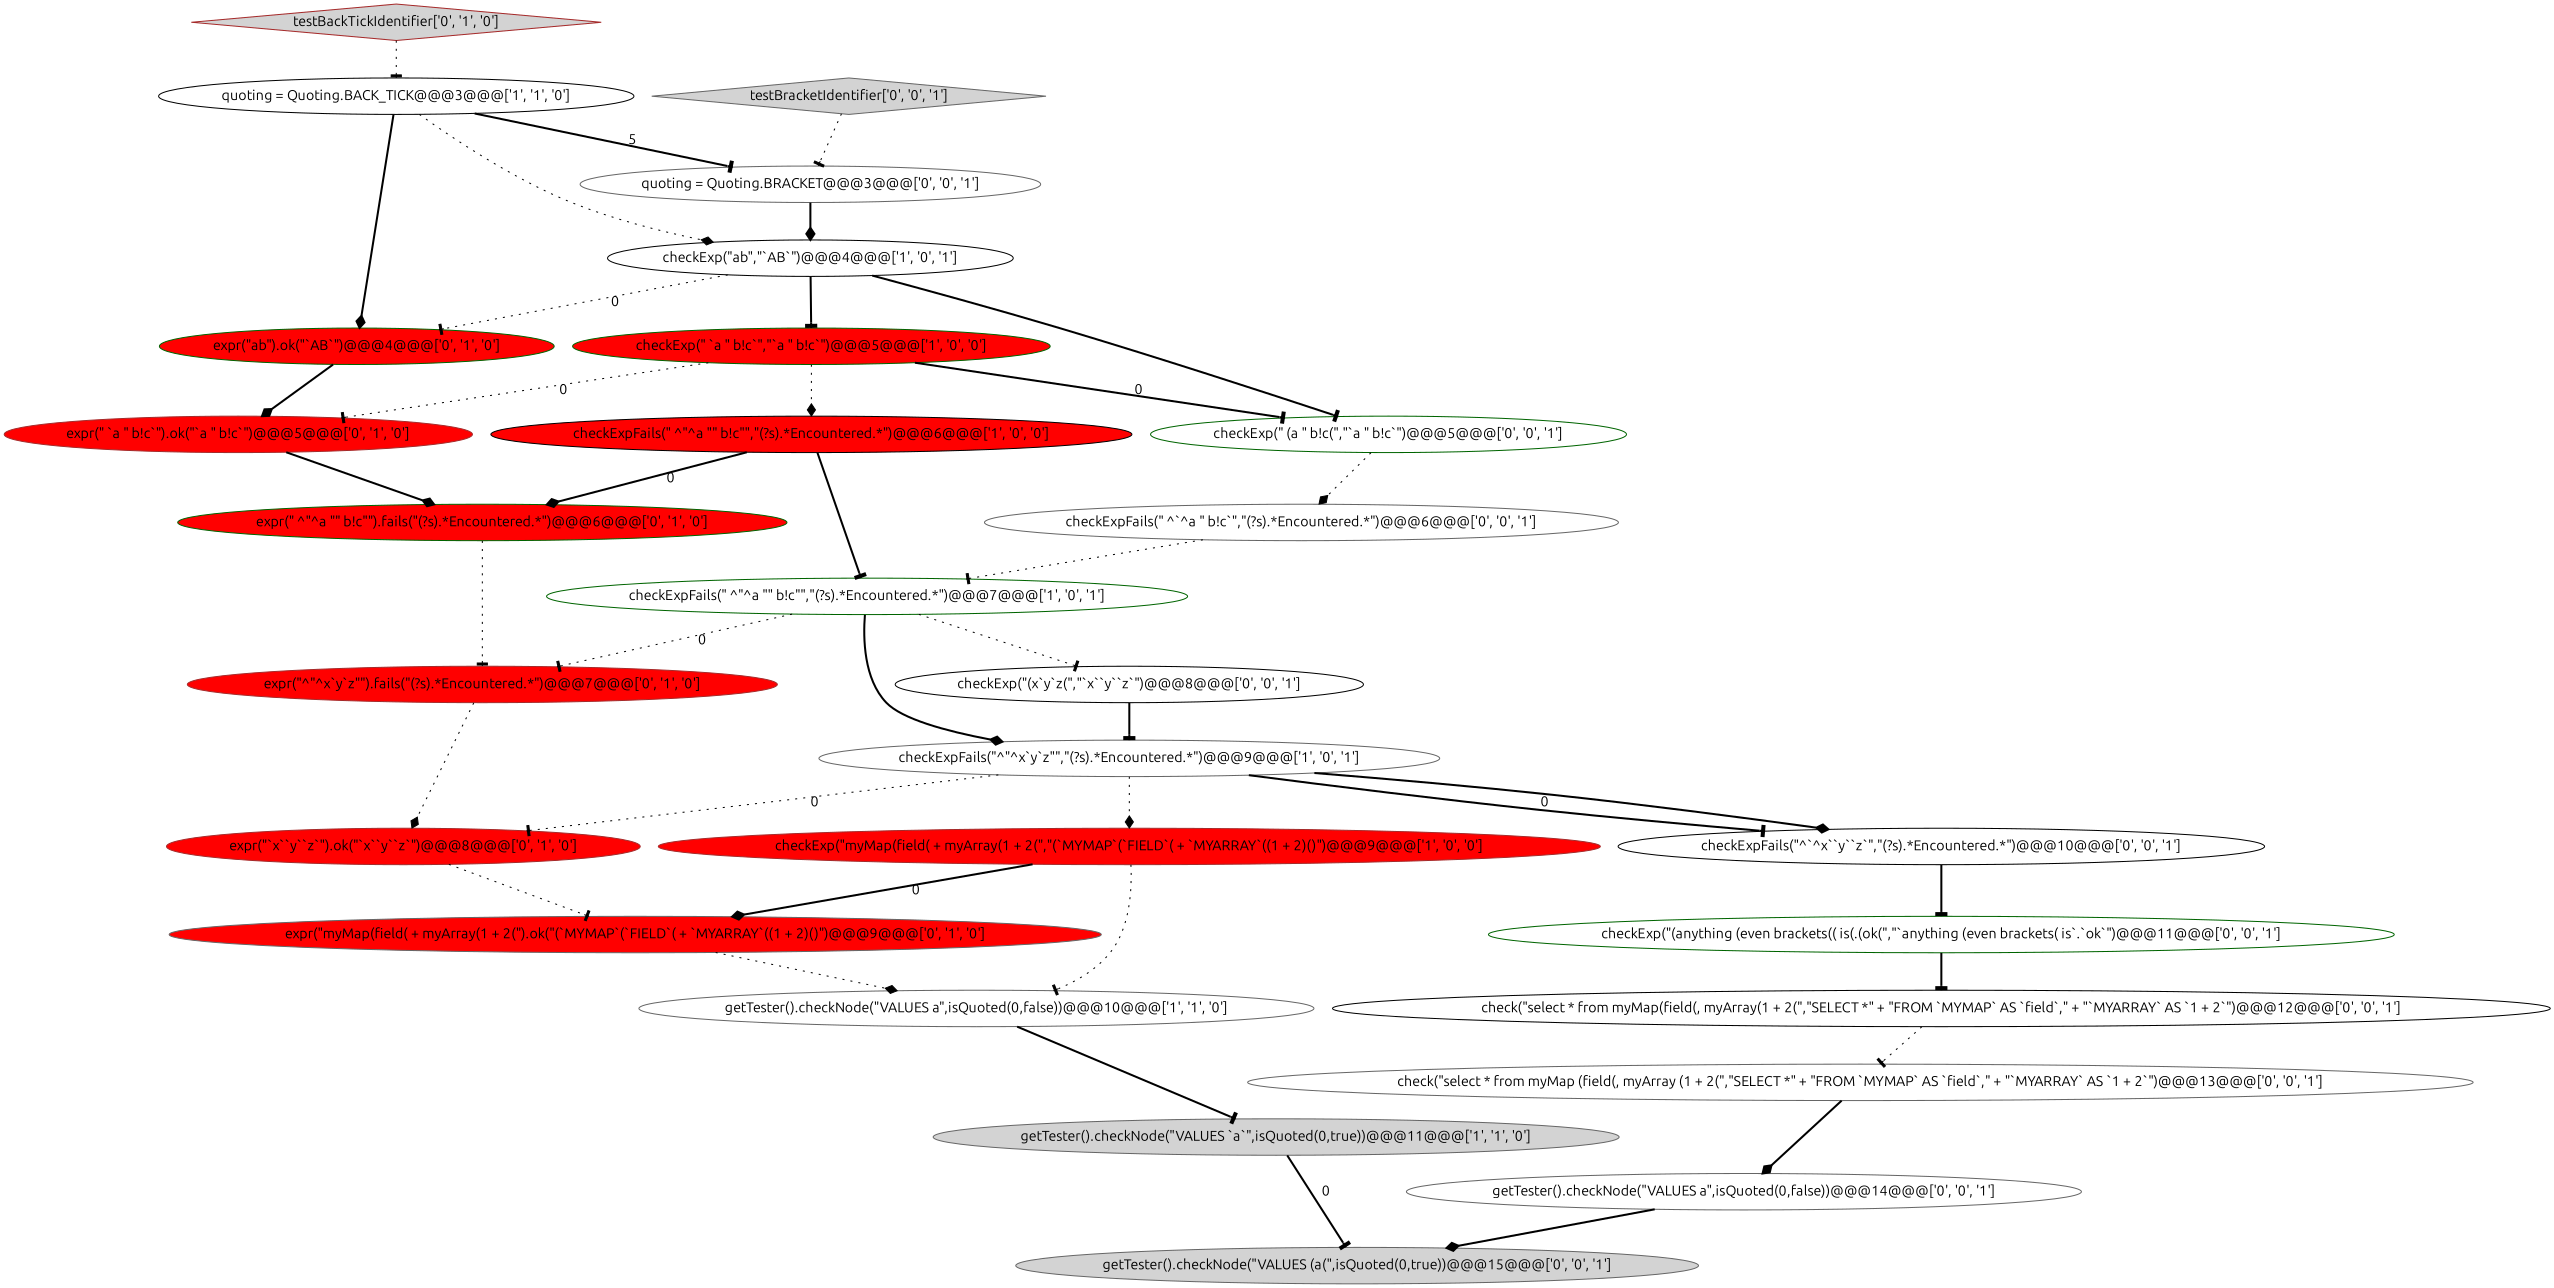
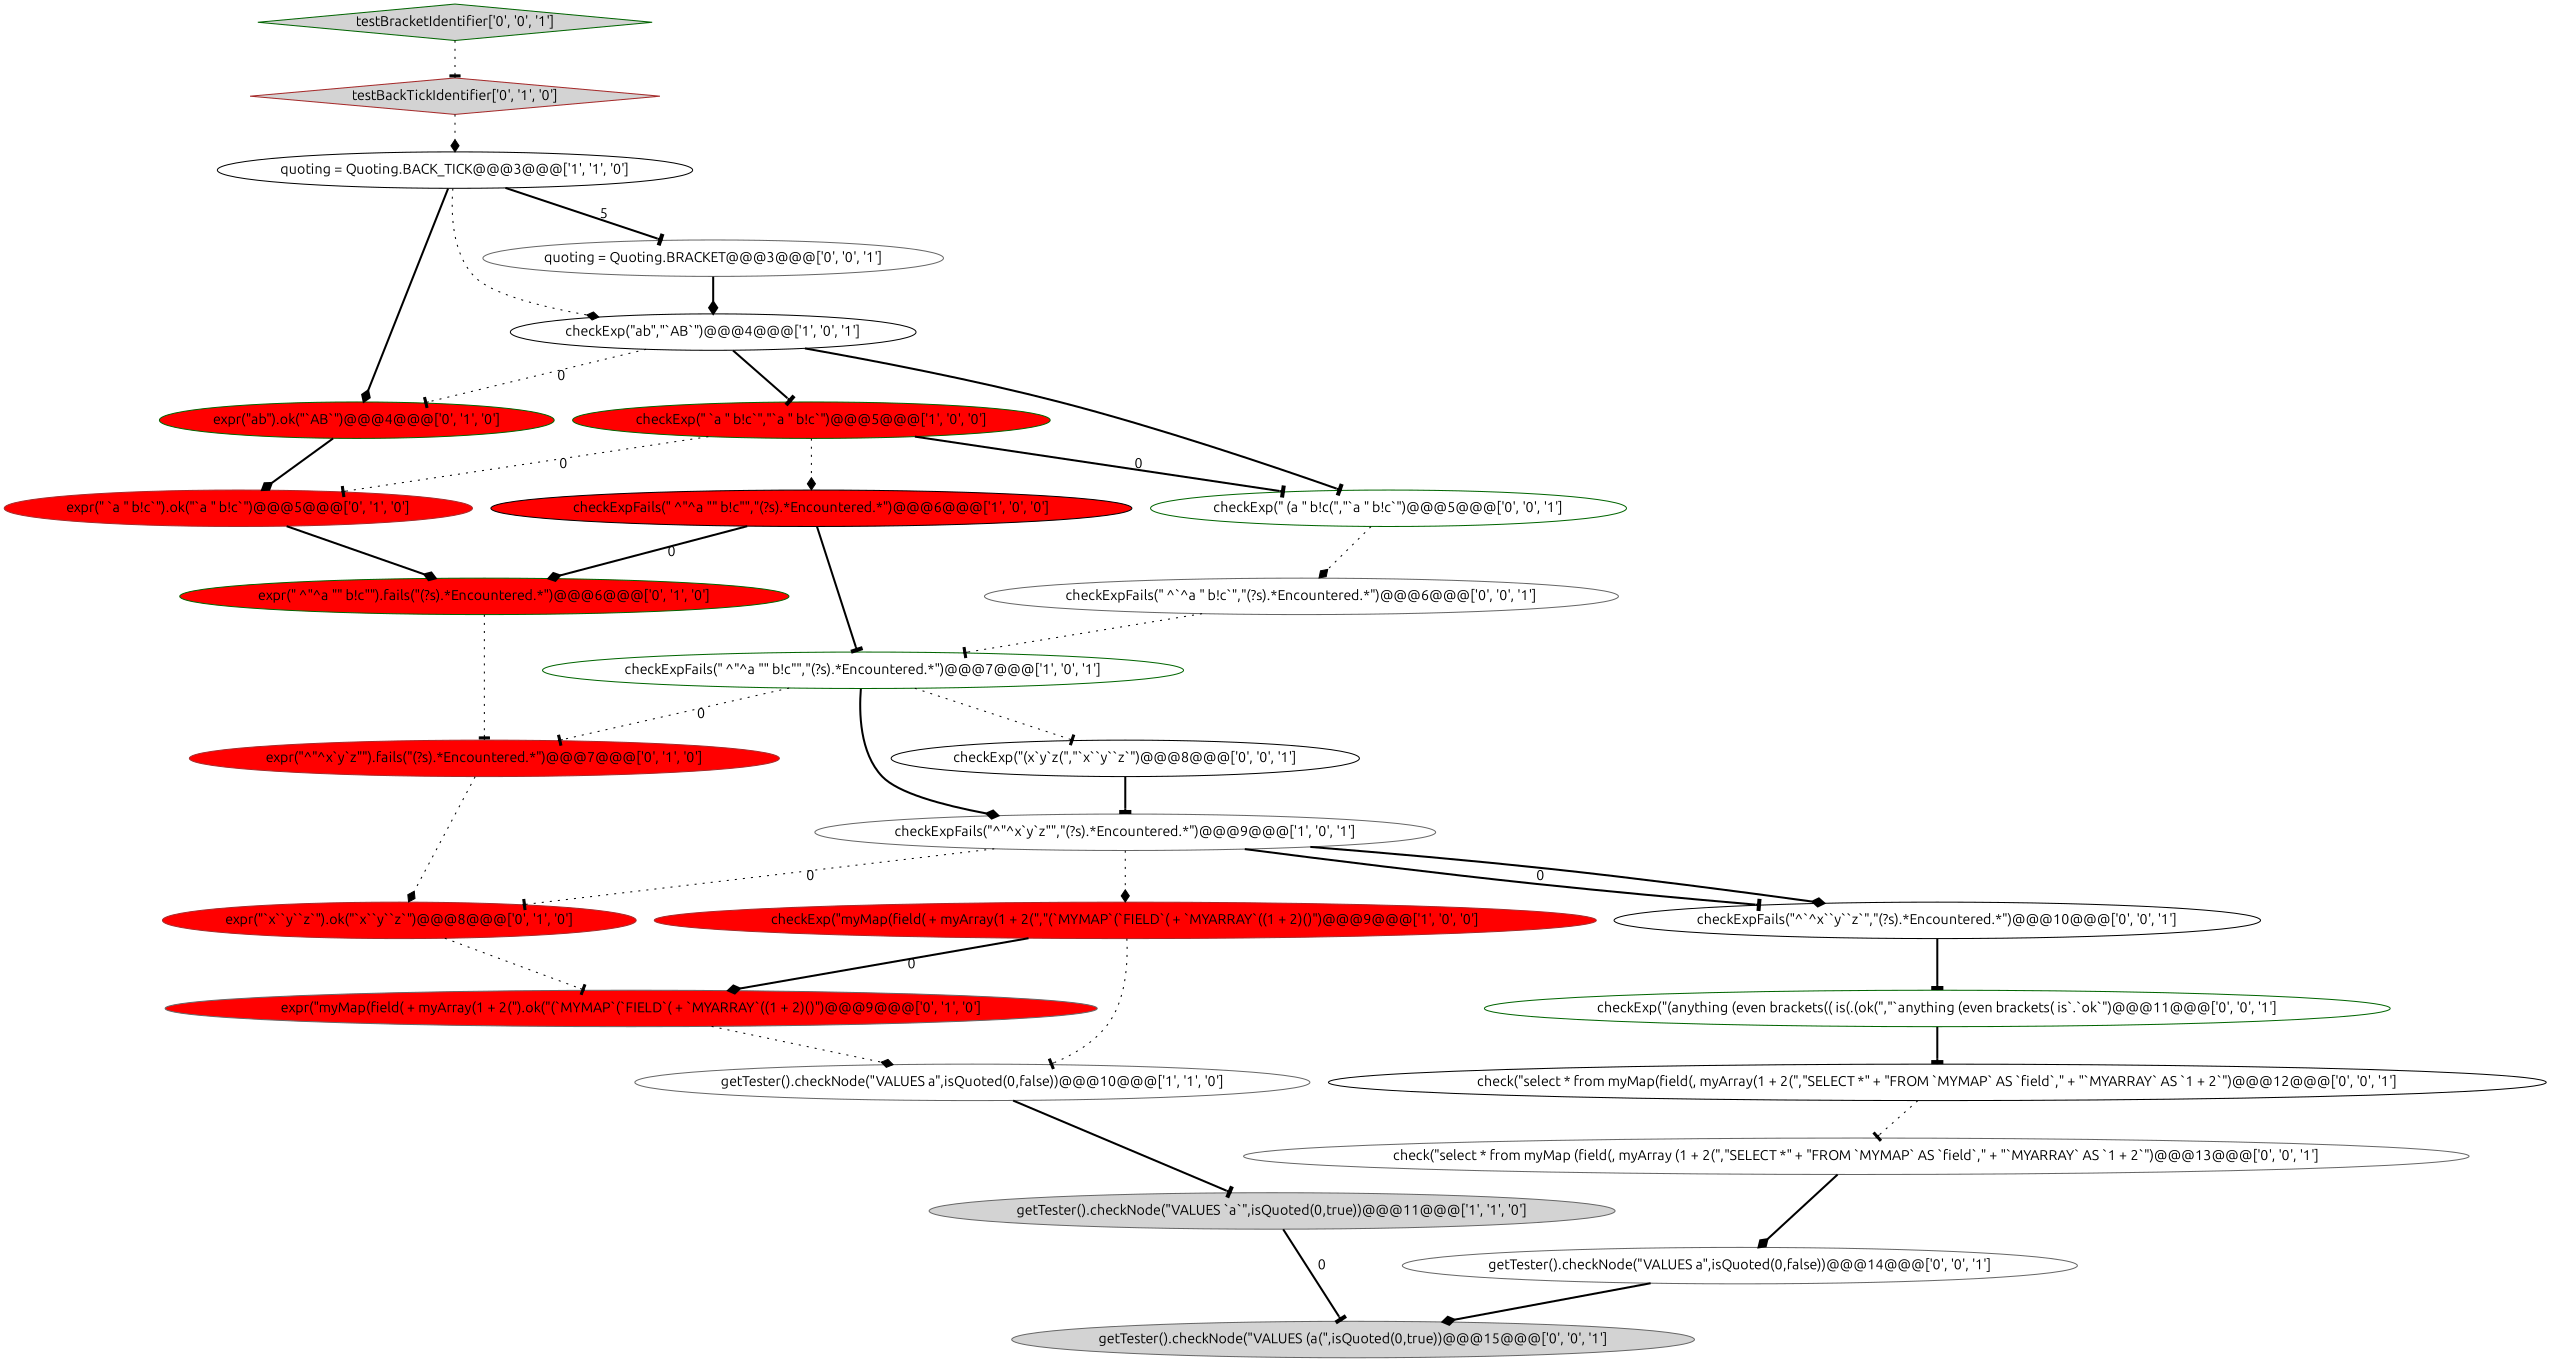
(396, 57) -> (455, 127)
(849, 96) -> (455, 22)
(831, 137) -> (455, 57)
